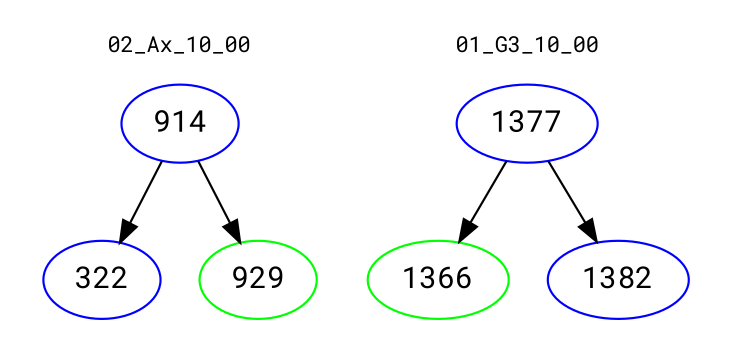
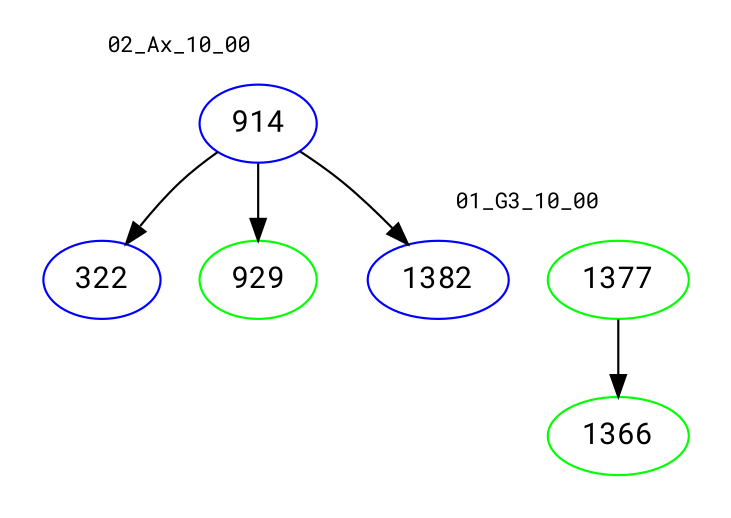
(527, 124) -> (618, 280)
(567, 192) -> (366, 203)
